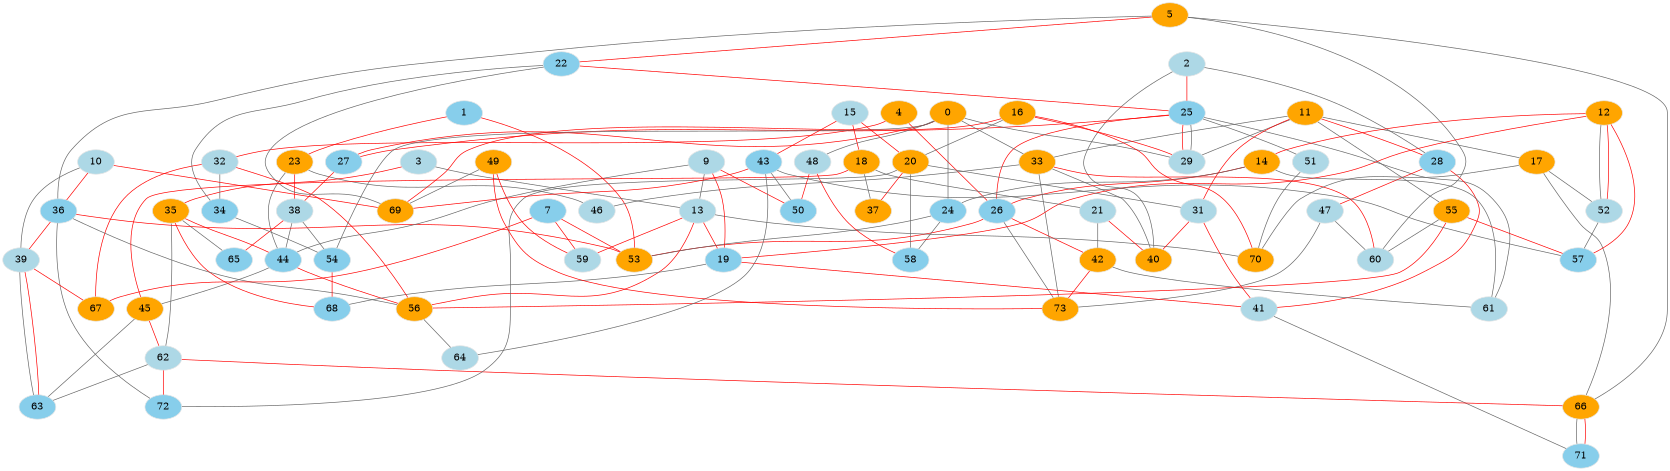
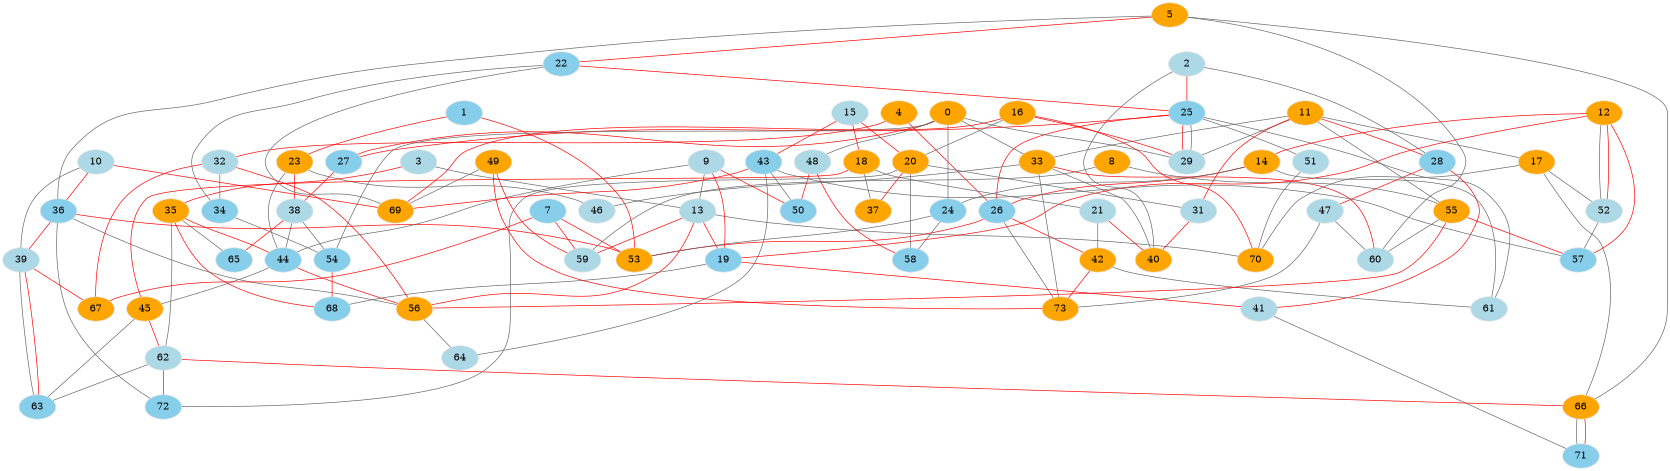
none -> (1112, 162)
(1225, 262) -> none
